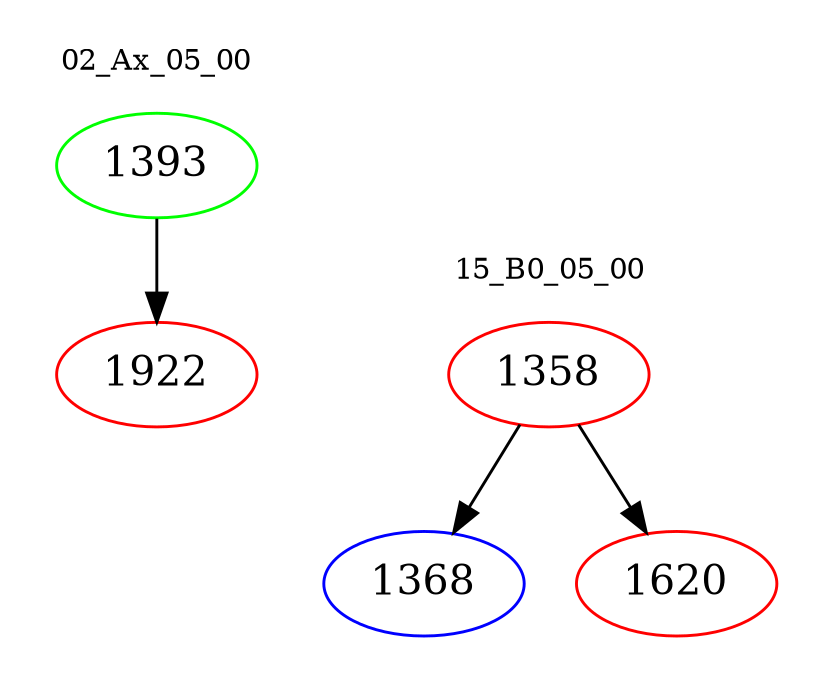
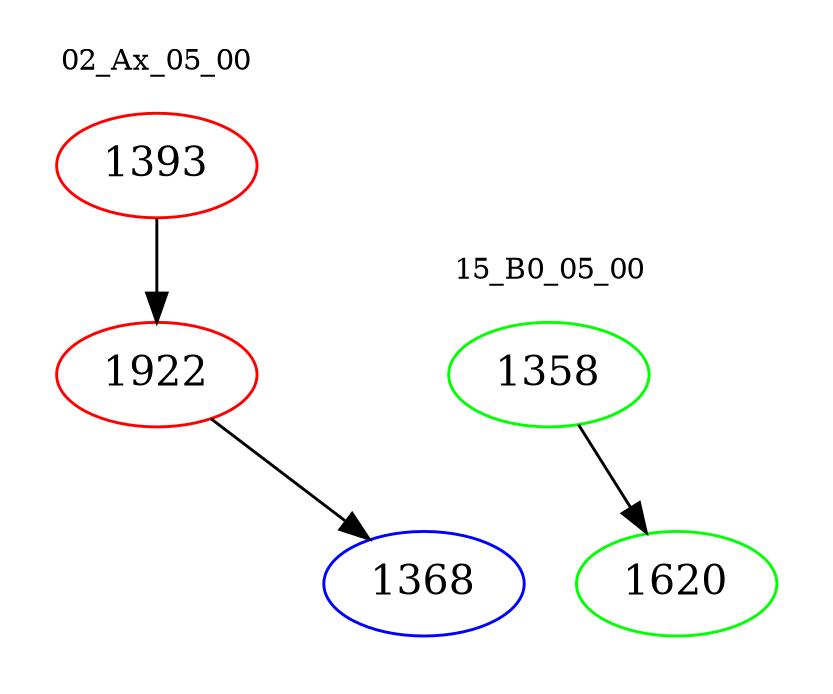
(157, 166) -> (157, 166)
(549, 375) -> (549, 375)
(495, 466) -> (278, 470)
(677, 584) -> (677, 584)
